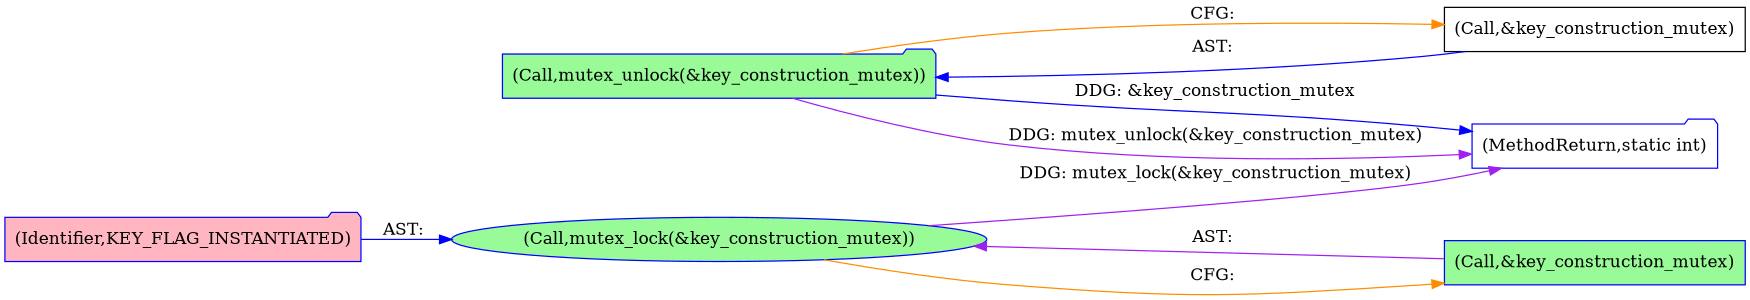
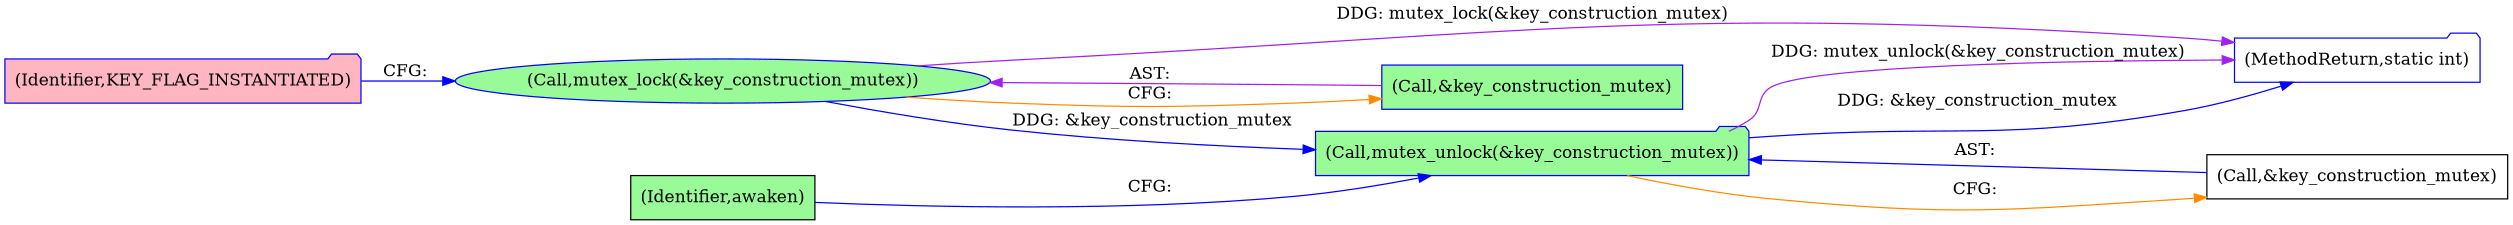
none -> (1063, 135)
none -> (723, 198)
(406, 230) -> (408, 72)
